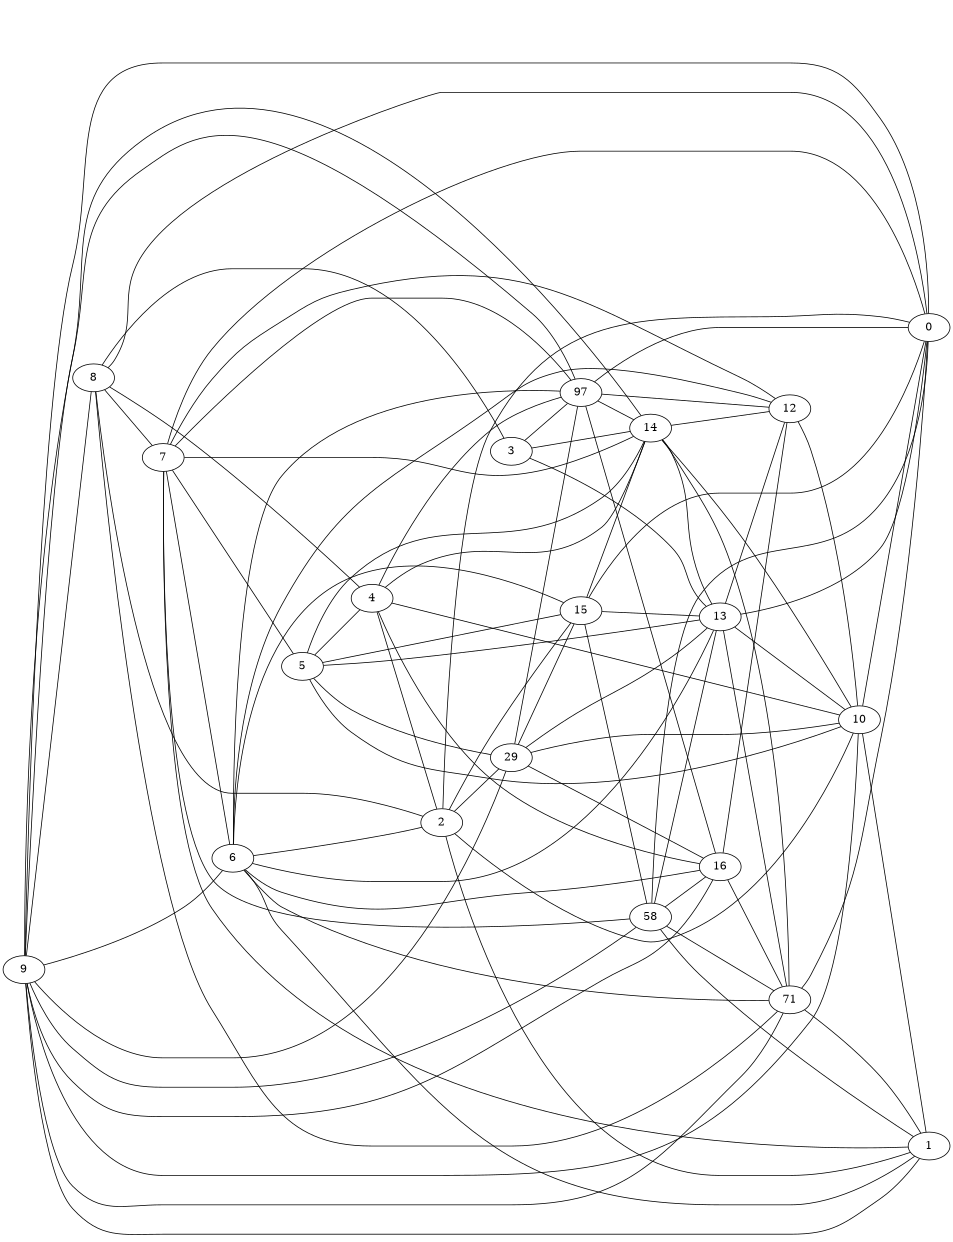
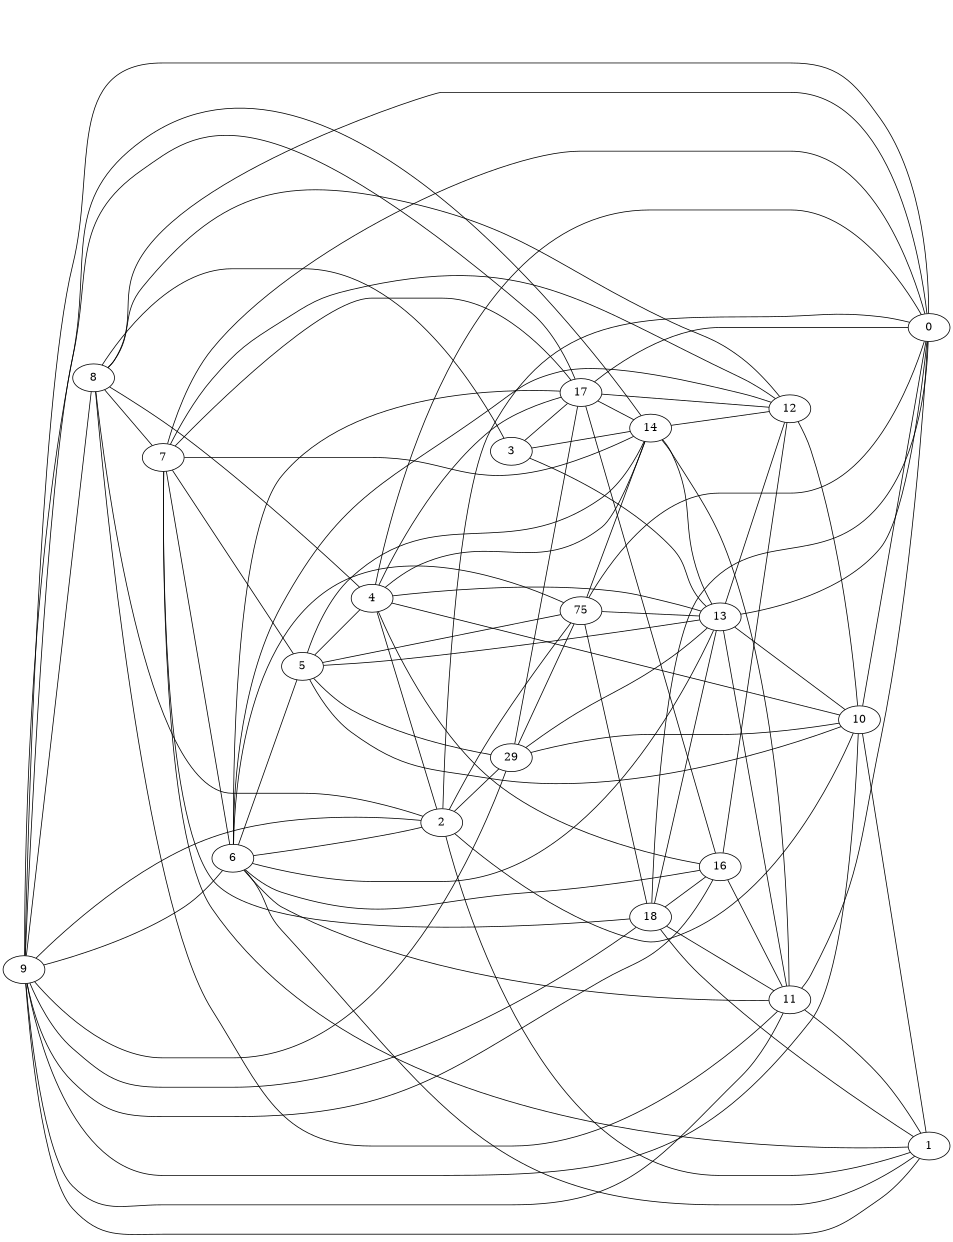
none -> (425, 207)
none -> (564, 237)
(581, 393) -> (581, 393)
(759, 562) -> none
none -> (556, 587)
(581, 611) -> (581, 611)
none -> (268, 762)
(616, 812) -> none
none -> (210, 838)
(651, 917) -> (651, 917)
(790, 1000) -> (790, 1000)
